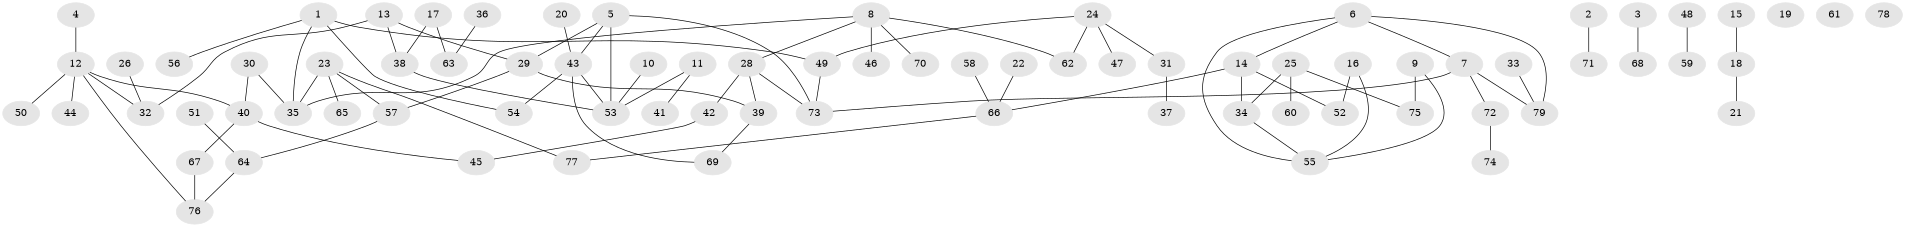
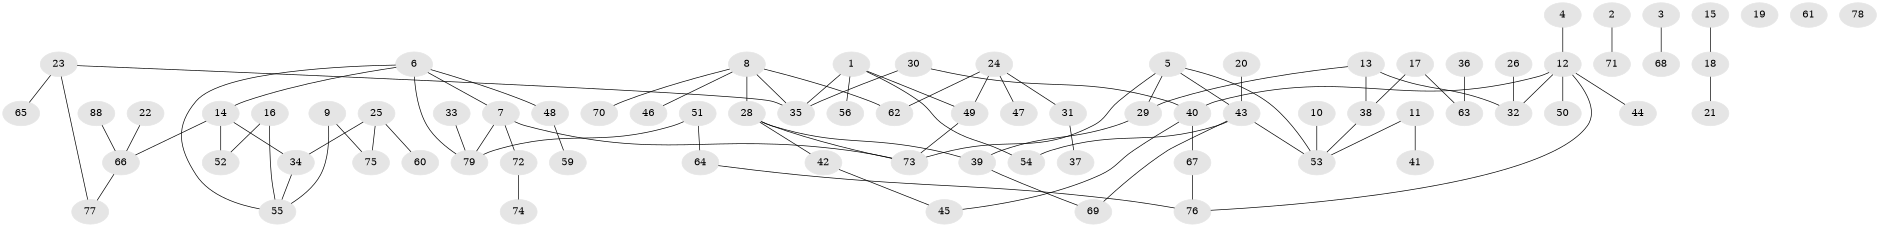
(970, 64) -> (96, 113)
none -> (489, 88)
(392, 113) -> none
none -> (609, 137)
